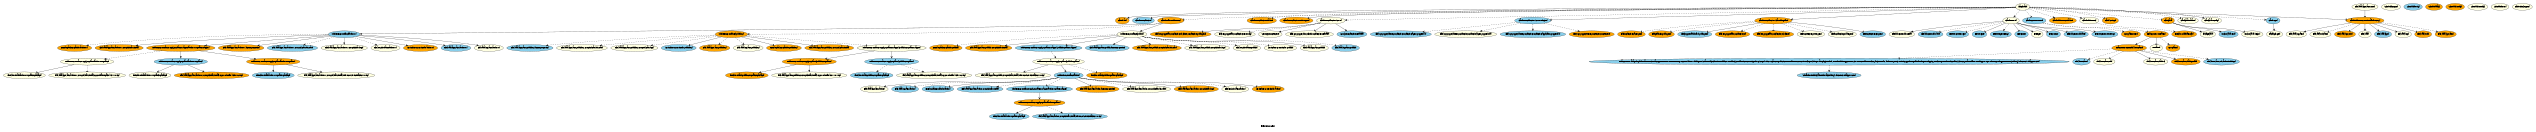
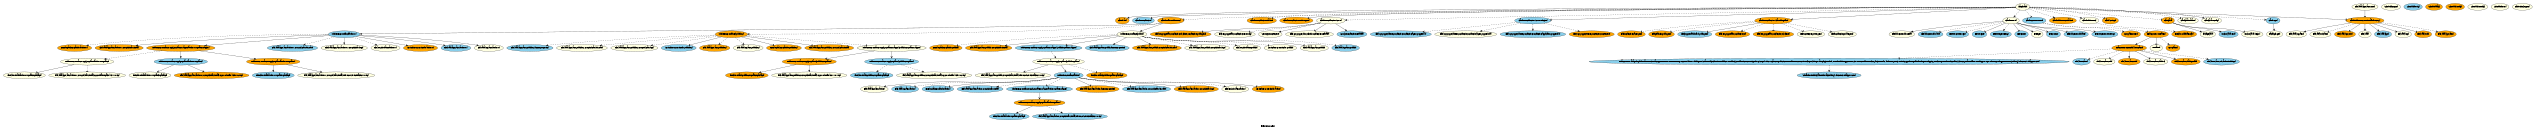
(1873, 34) -> none
(241, 48) -> none
none -> (2129, 62)
(1147, 89) -> (1147, 89)
